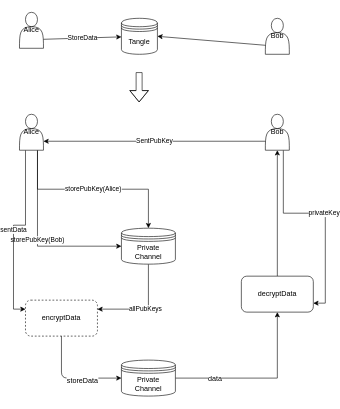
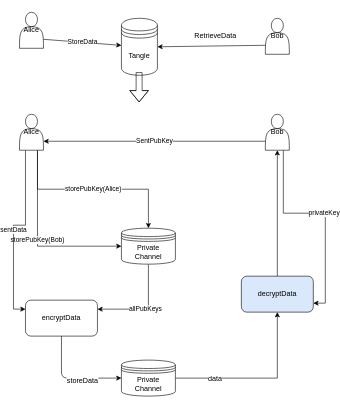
(140, 36) -> (140, 47)
none -> (221, 36)
(278, 294) -> (278, 294)
(62, 318) -> (62, 318)
